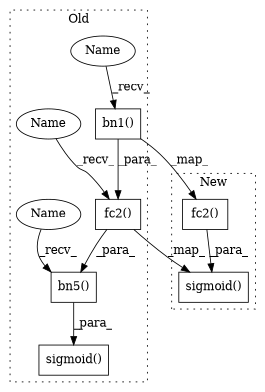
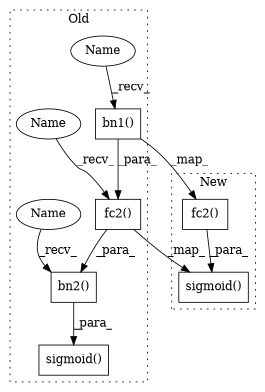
(74, 287) -> (74, 287)
